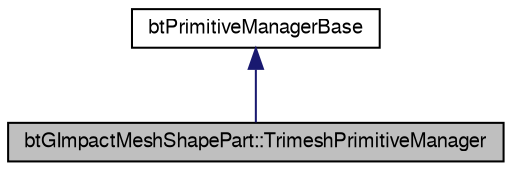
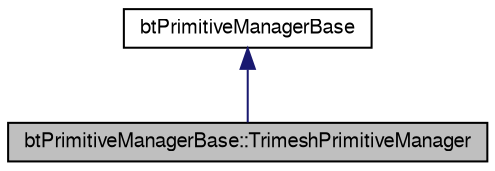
(256, 142) -> (248, 142)
